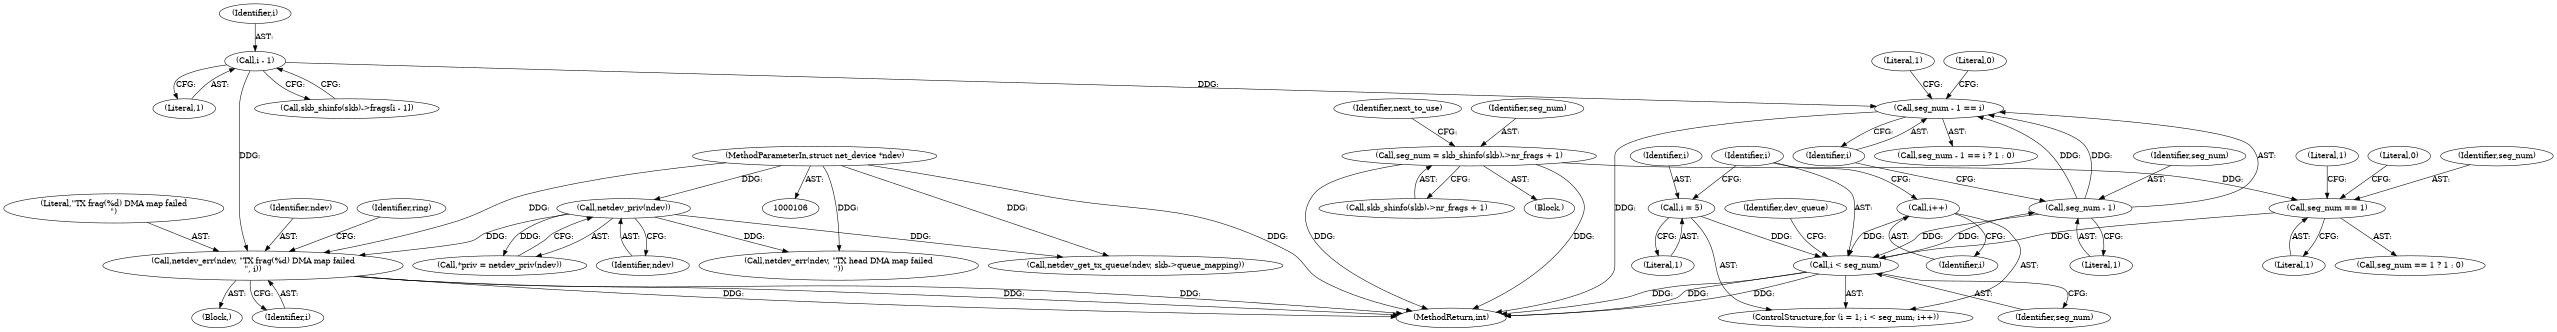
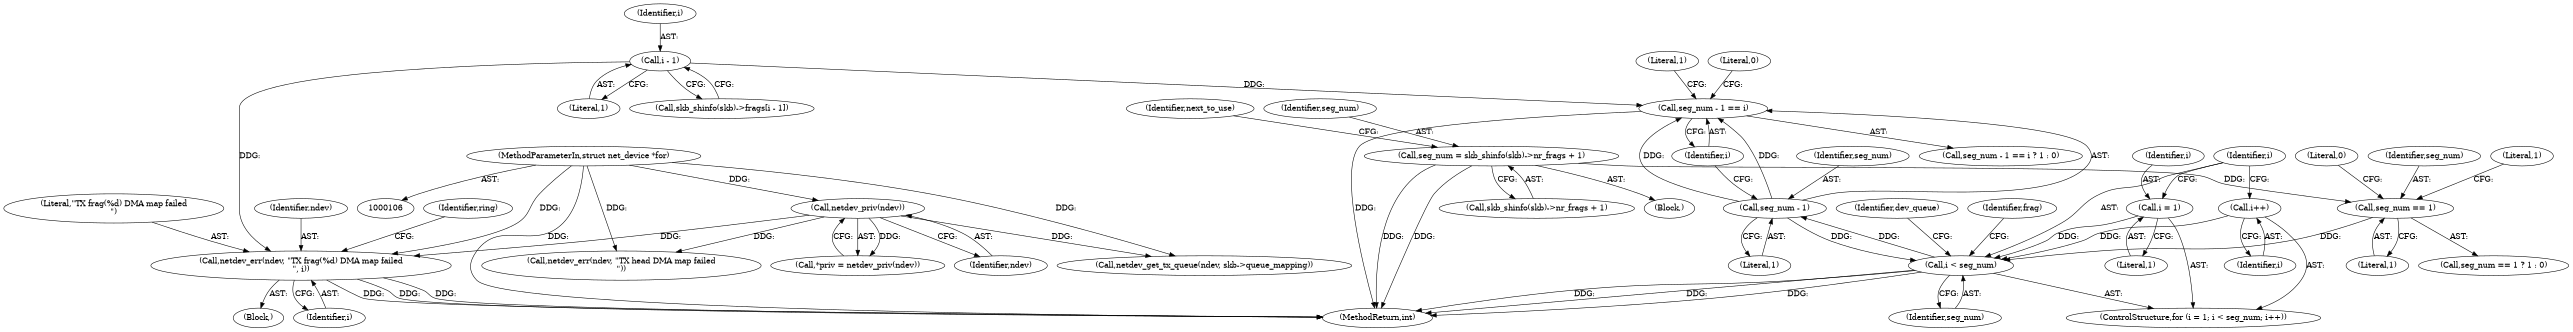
(815, 156) -> (584, 156)
(1681, 208) -> (2160, 208)
none -> (2012, 208)
